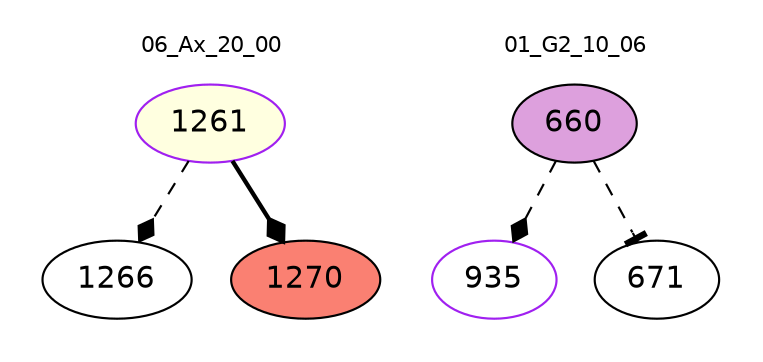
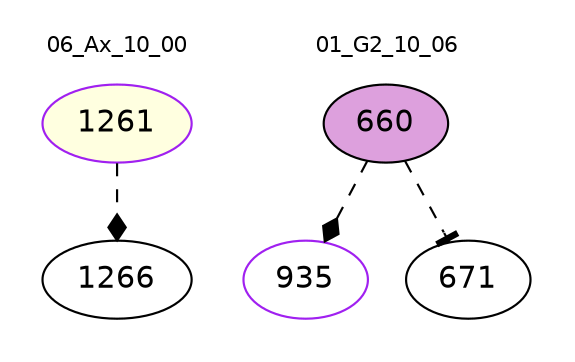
(211, 47) -> (117, 47)
(306, 280) -> none
